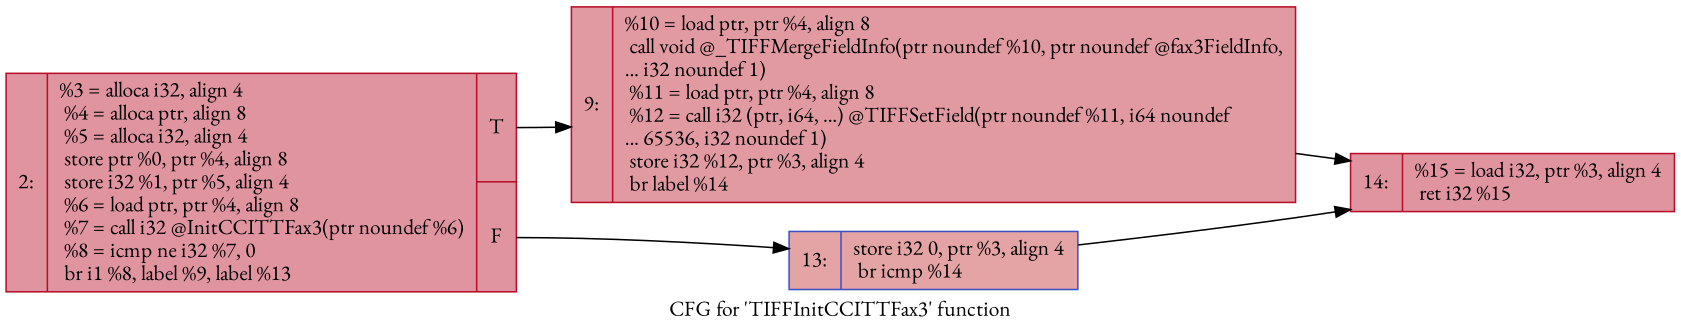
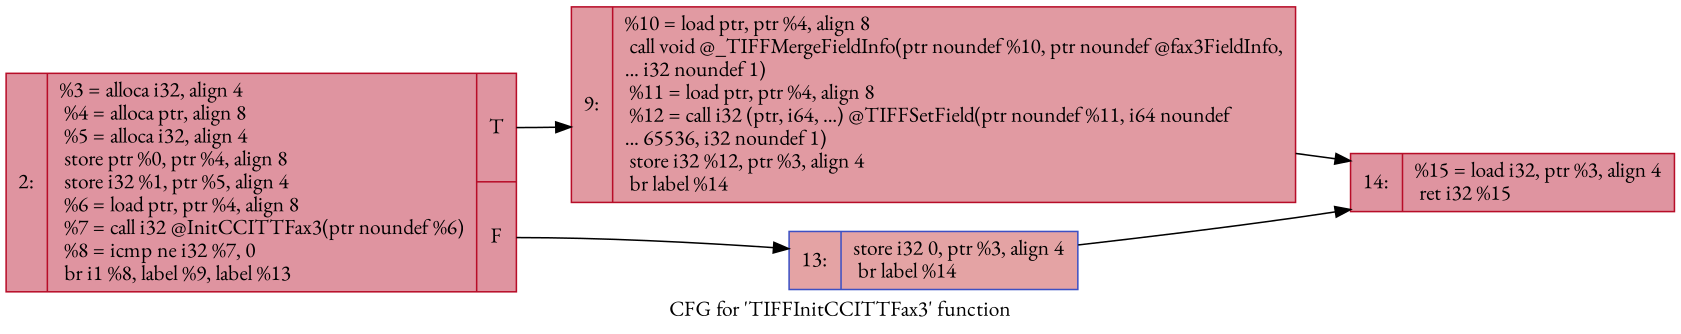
(908, 271) -> (905, 271)
